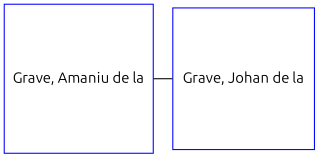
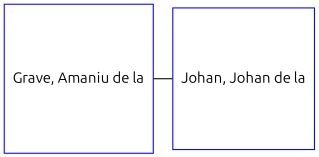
(244, 79) -> (244, 79)
